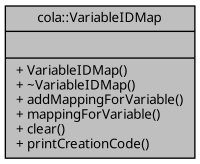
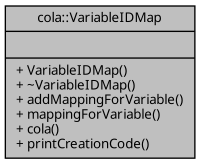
(41, 129) -> (38, 129)
